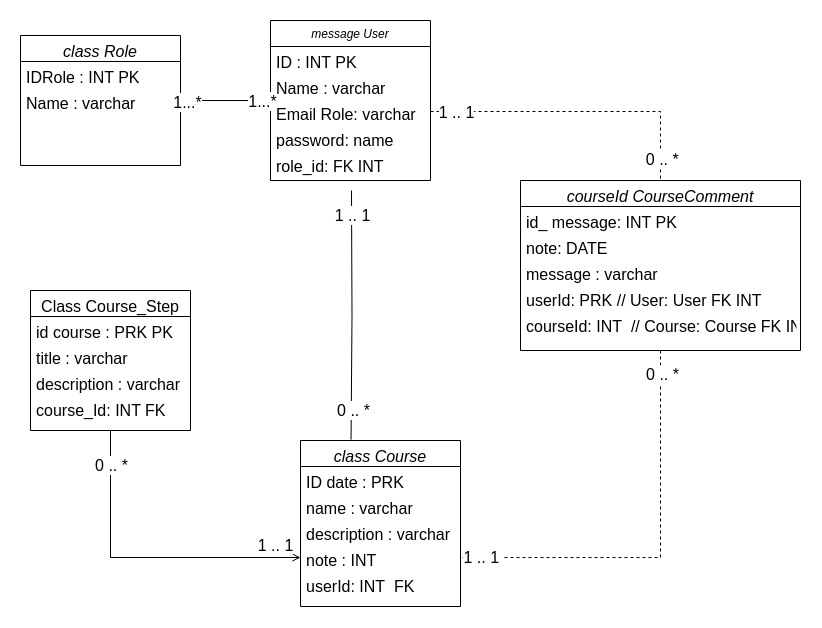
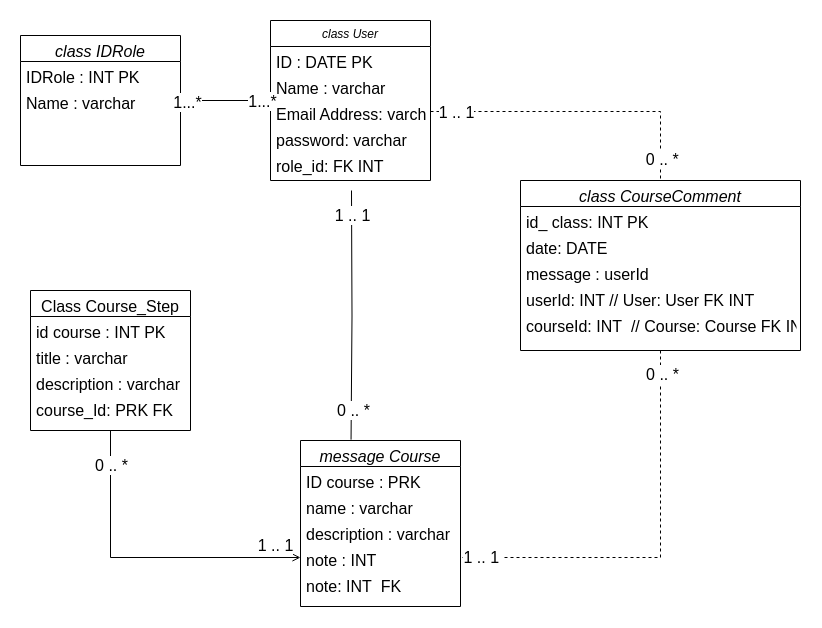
(350, 34) -> (350, 34)
(100, 52) -> (100, 52)
(317, 63) -> (321, 63)
(349, 115) -> (364, 115)
(335, 141) -> (348, 141)
(660, 197) -> (660, 197)
(601, 223) -> (590, 223)
(567, 249) -> (567, 249)
(596, 275) -> (591, 275)
(653, 301) -> (653, 301)
(104, 333) -> (104, 333)
(106, 411) -> (106, 411)
(380, 457) -> (380, 457)
(356, 483) -> (365, 483)
(367, 587) -> (358, 587)
